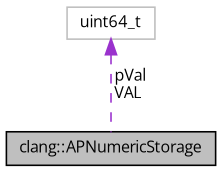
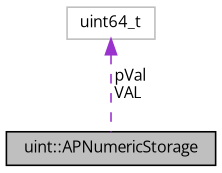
(111, 149) -> (111, 149)
